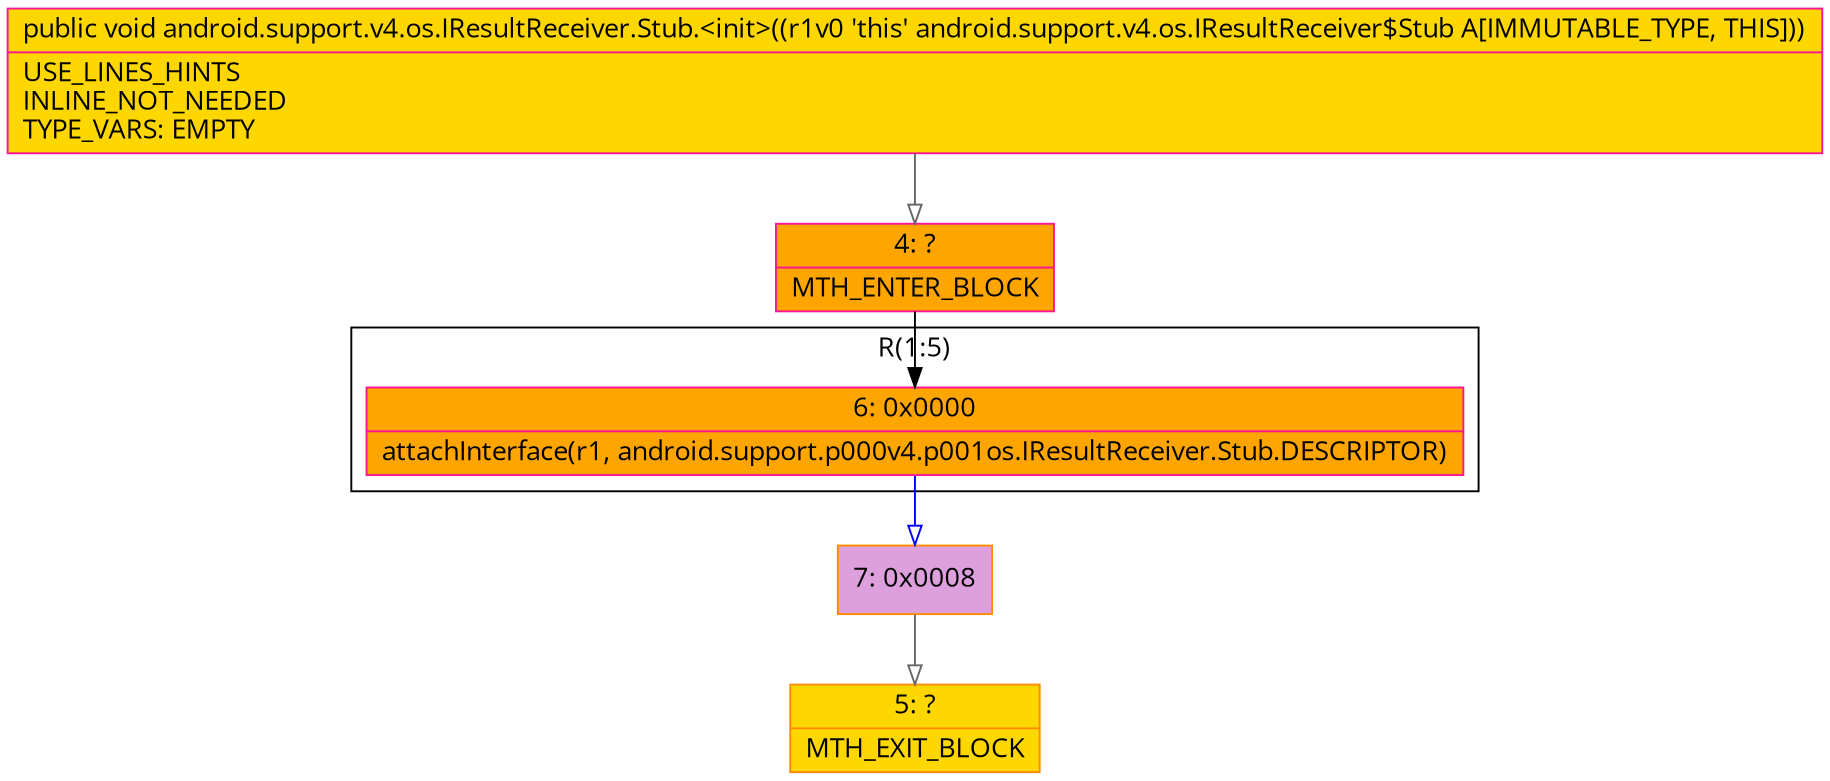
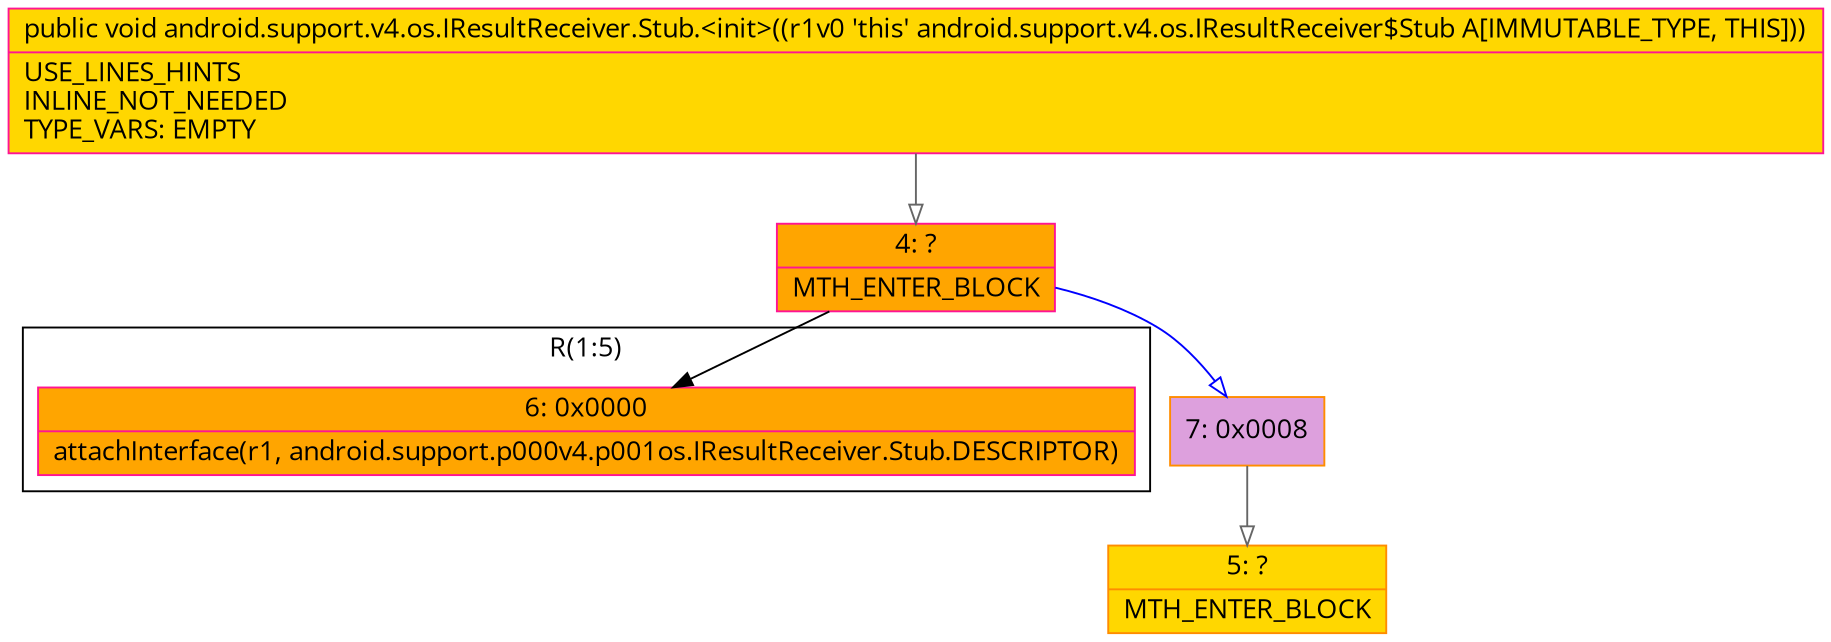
(915, 503) -> (1135, 316)
(915, 749) -> (1247, 610)
